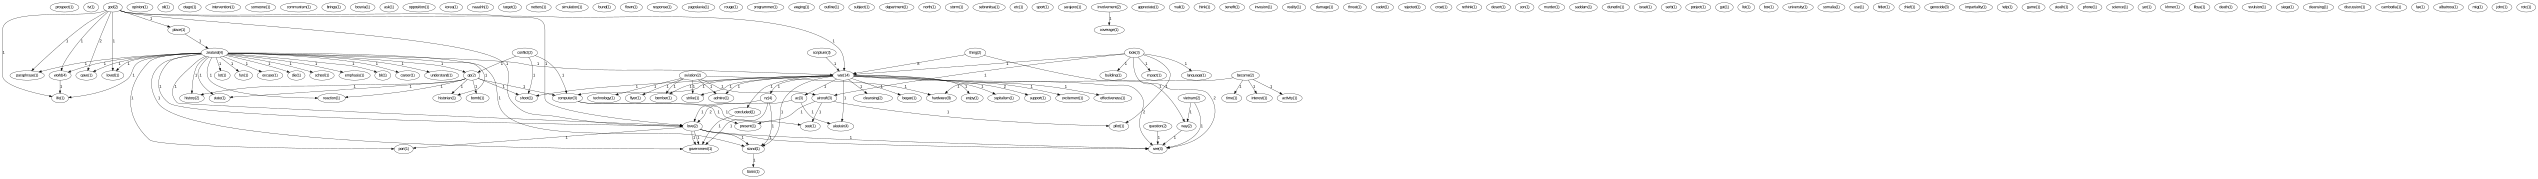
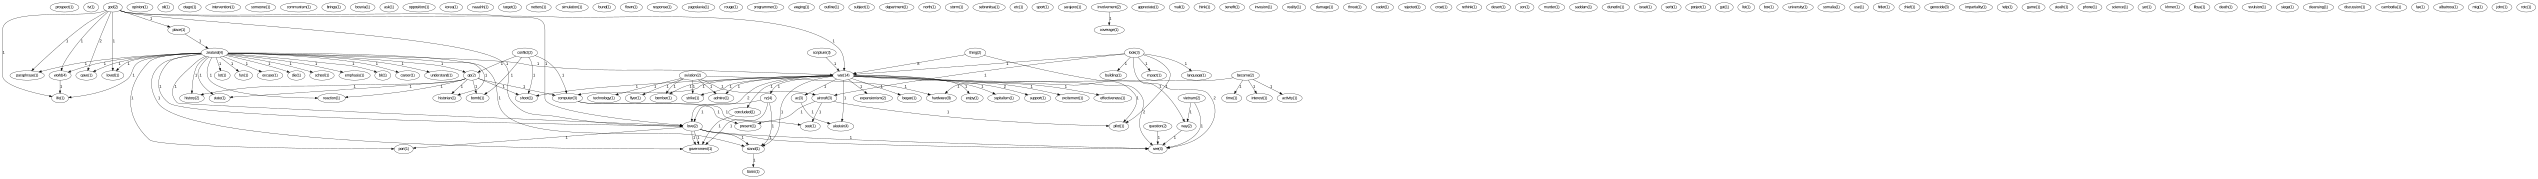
none -> (506, 77)
none -> (1043, 84)
(873, 98) -> (873, 98)
(755, 103) -> (756, 87)
